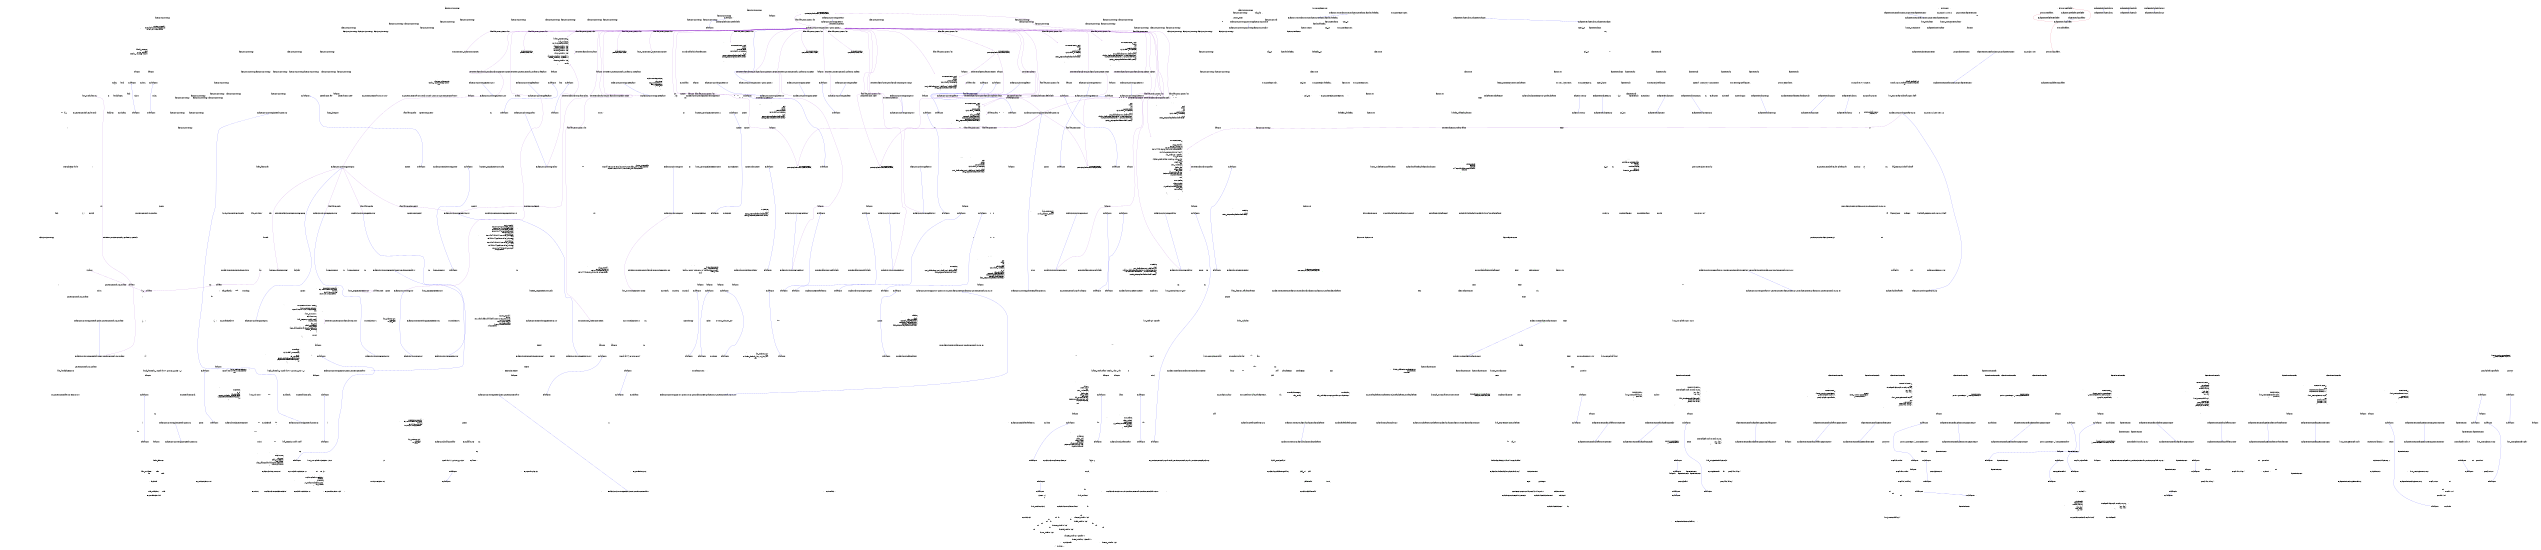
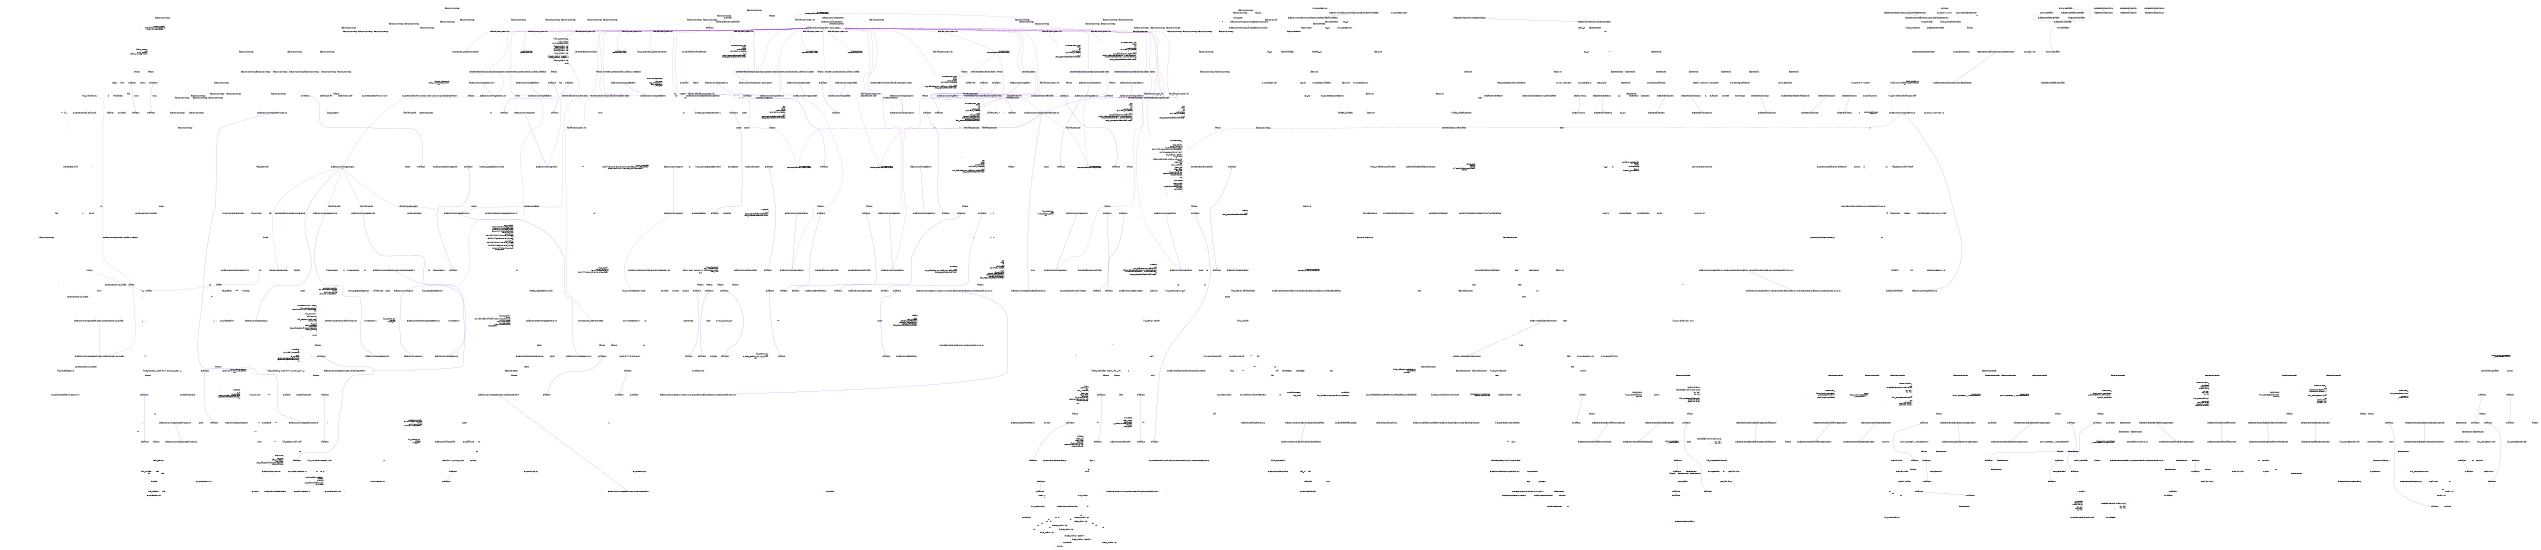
(1278, 472) -> (1278, 472)
(1085, 484) -> (1089, 466)
